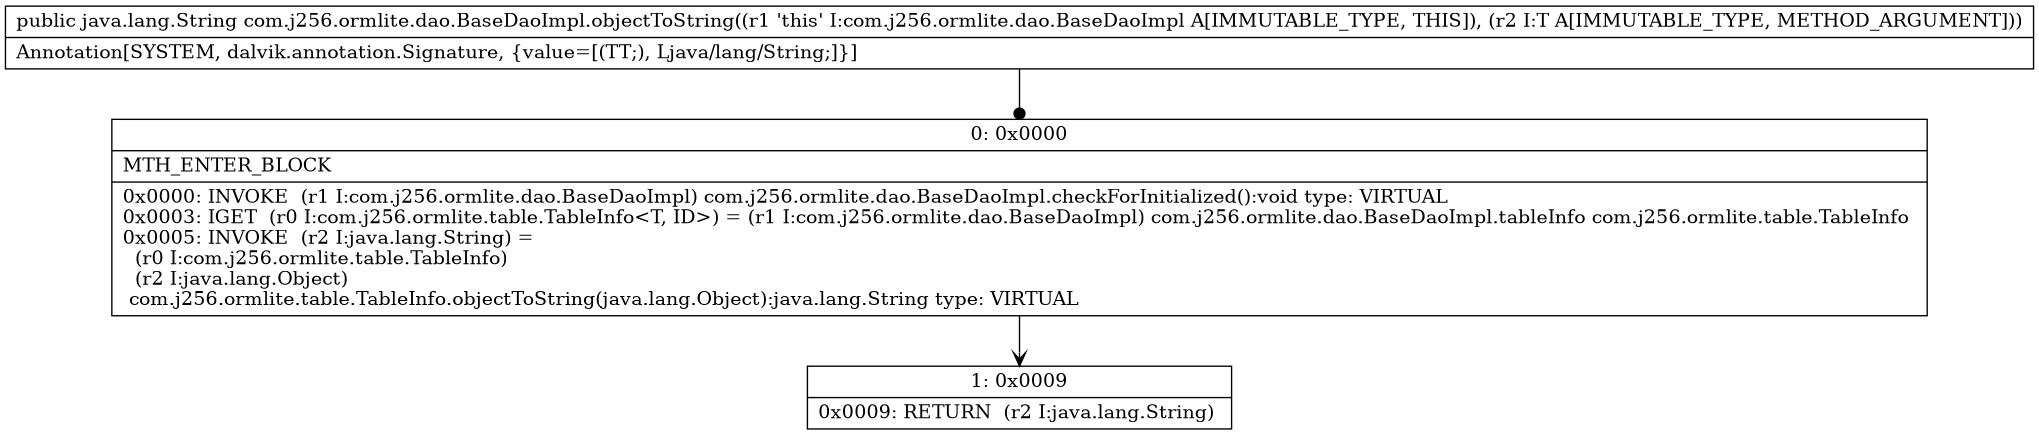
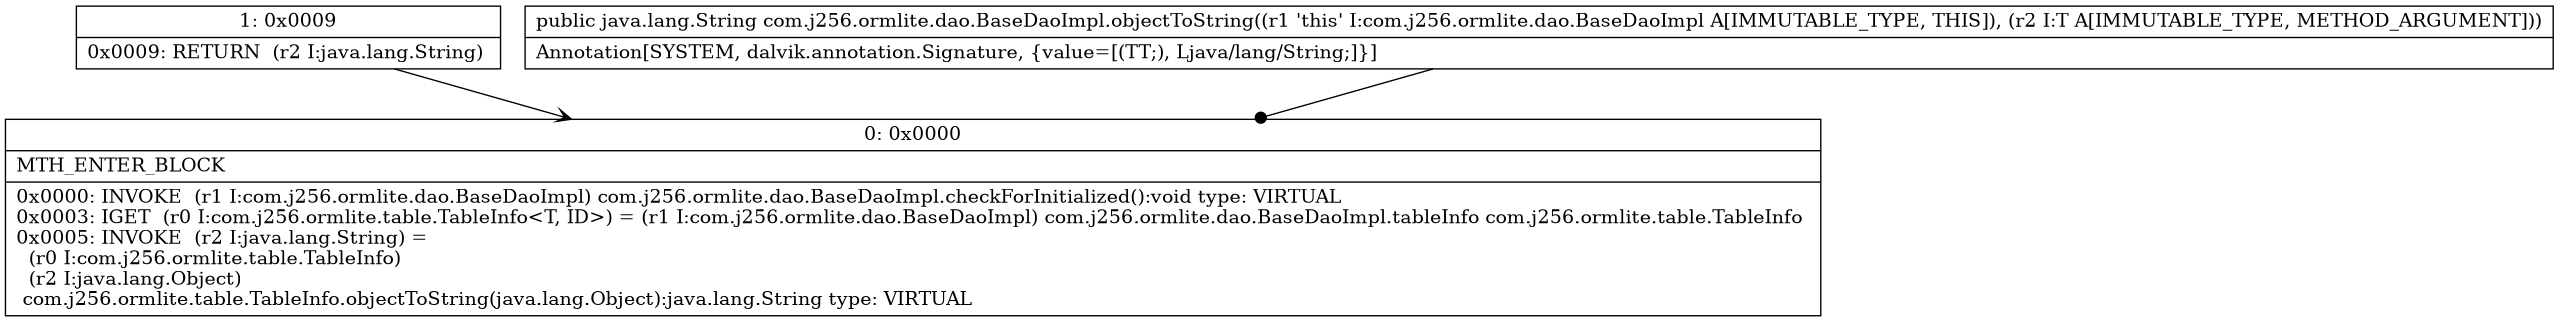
(1020, 334) -> (476, 92)
